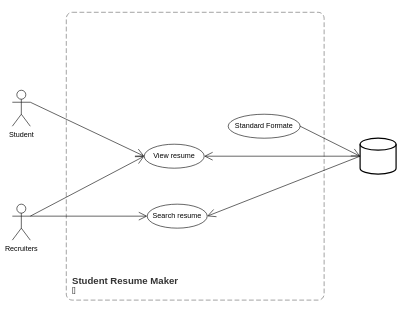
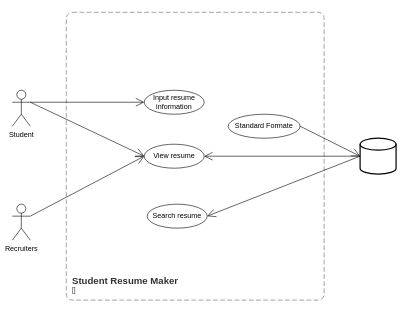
none -> (88, 102)
none -> (174, 102)
(90, 216) -> none
